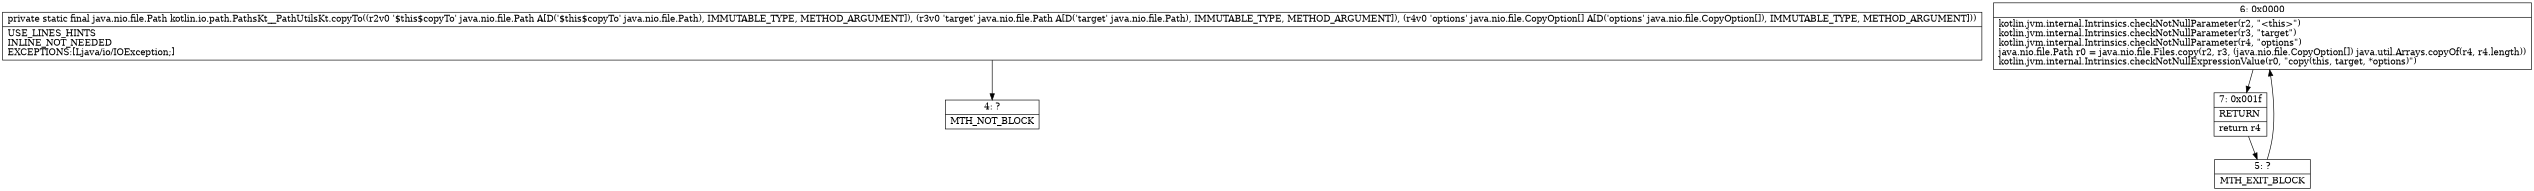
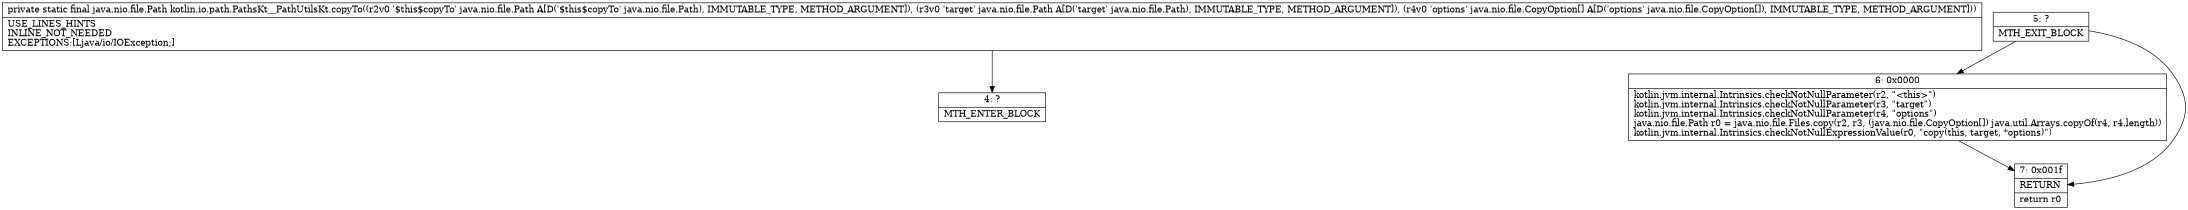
(992, 121) -> (992, 114)
(2240, 129) -> (2041, 200)
(2252, 145) -> (2185, 115)
